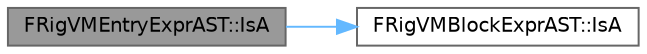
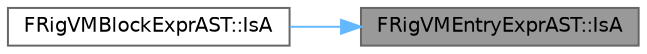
(311, 27) -> (315, 27)
